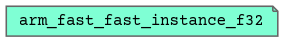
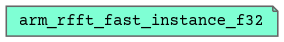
(142, 21) -> (142, 21)
